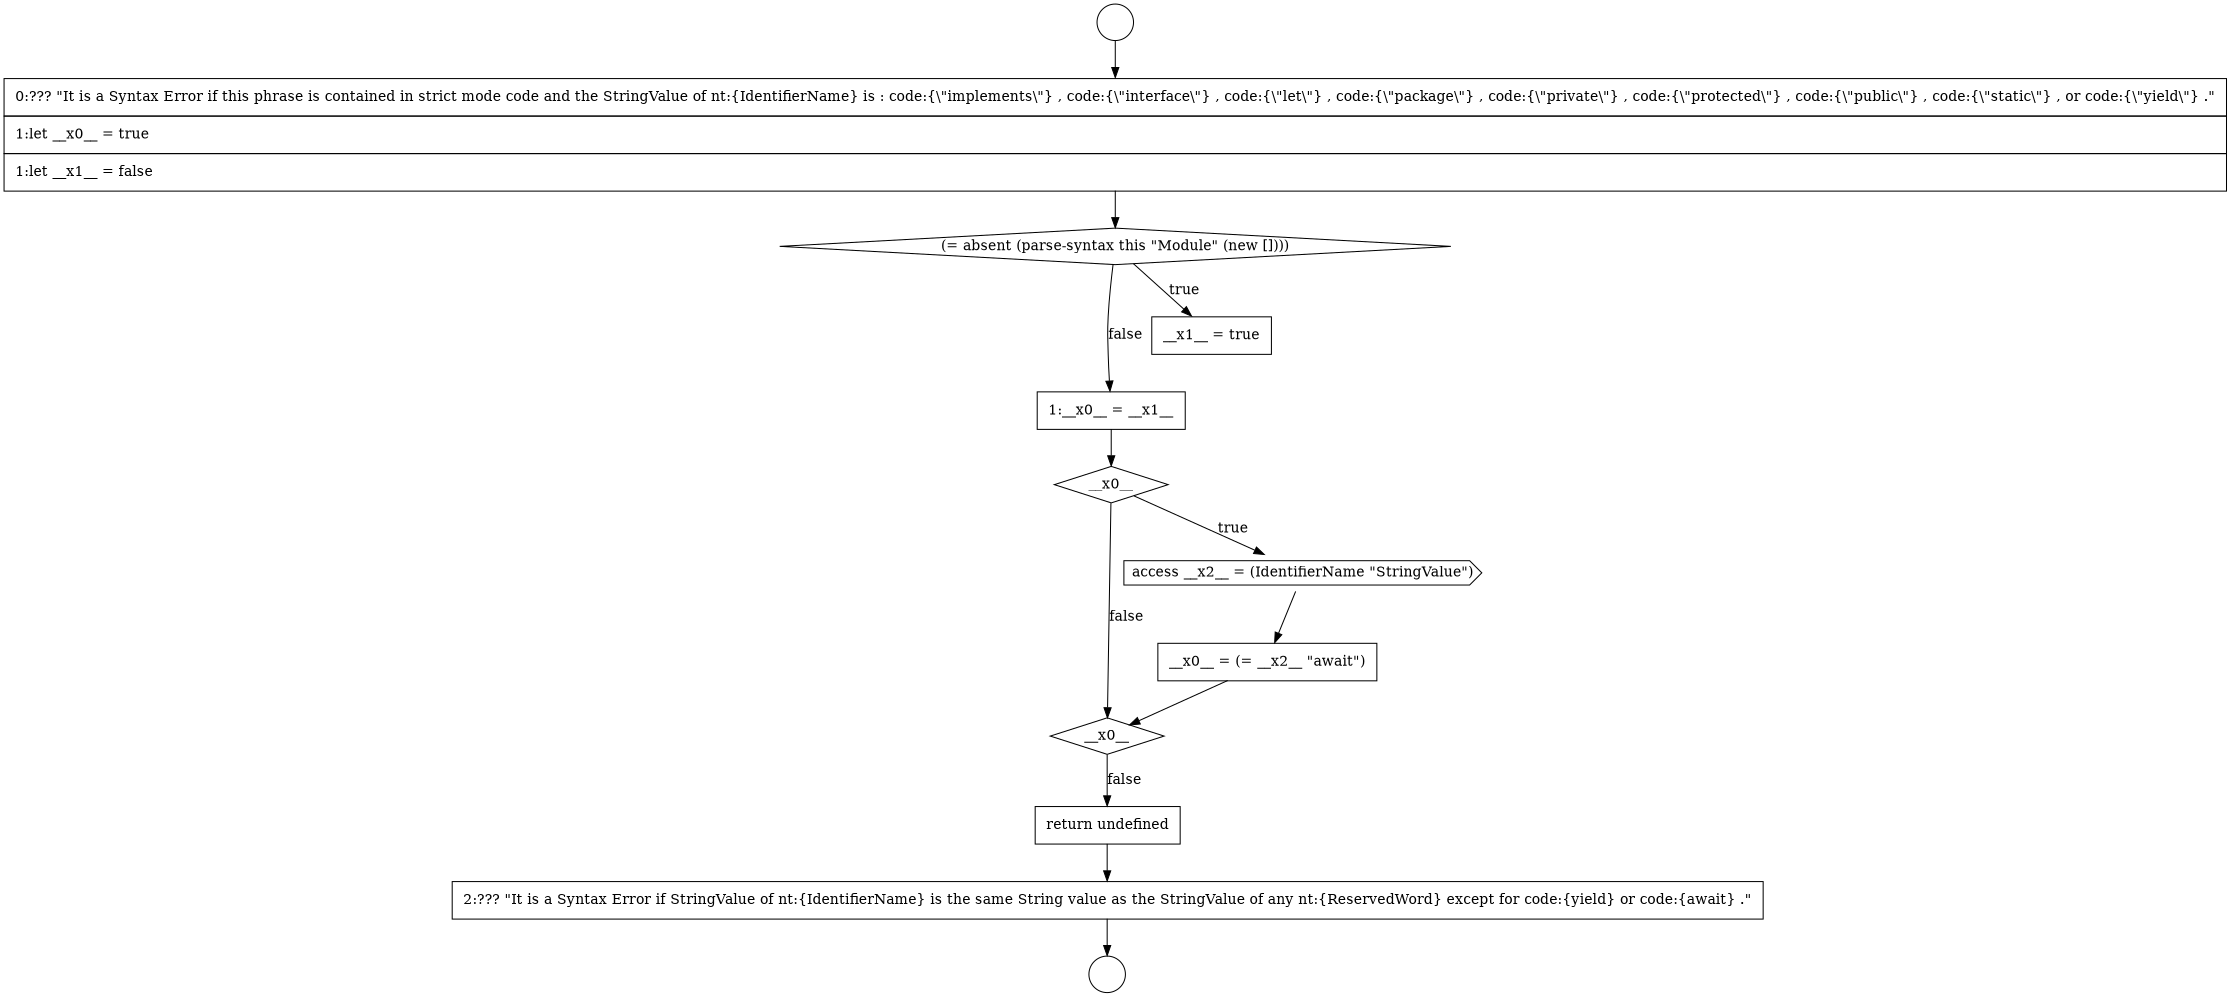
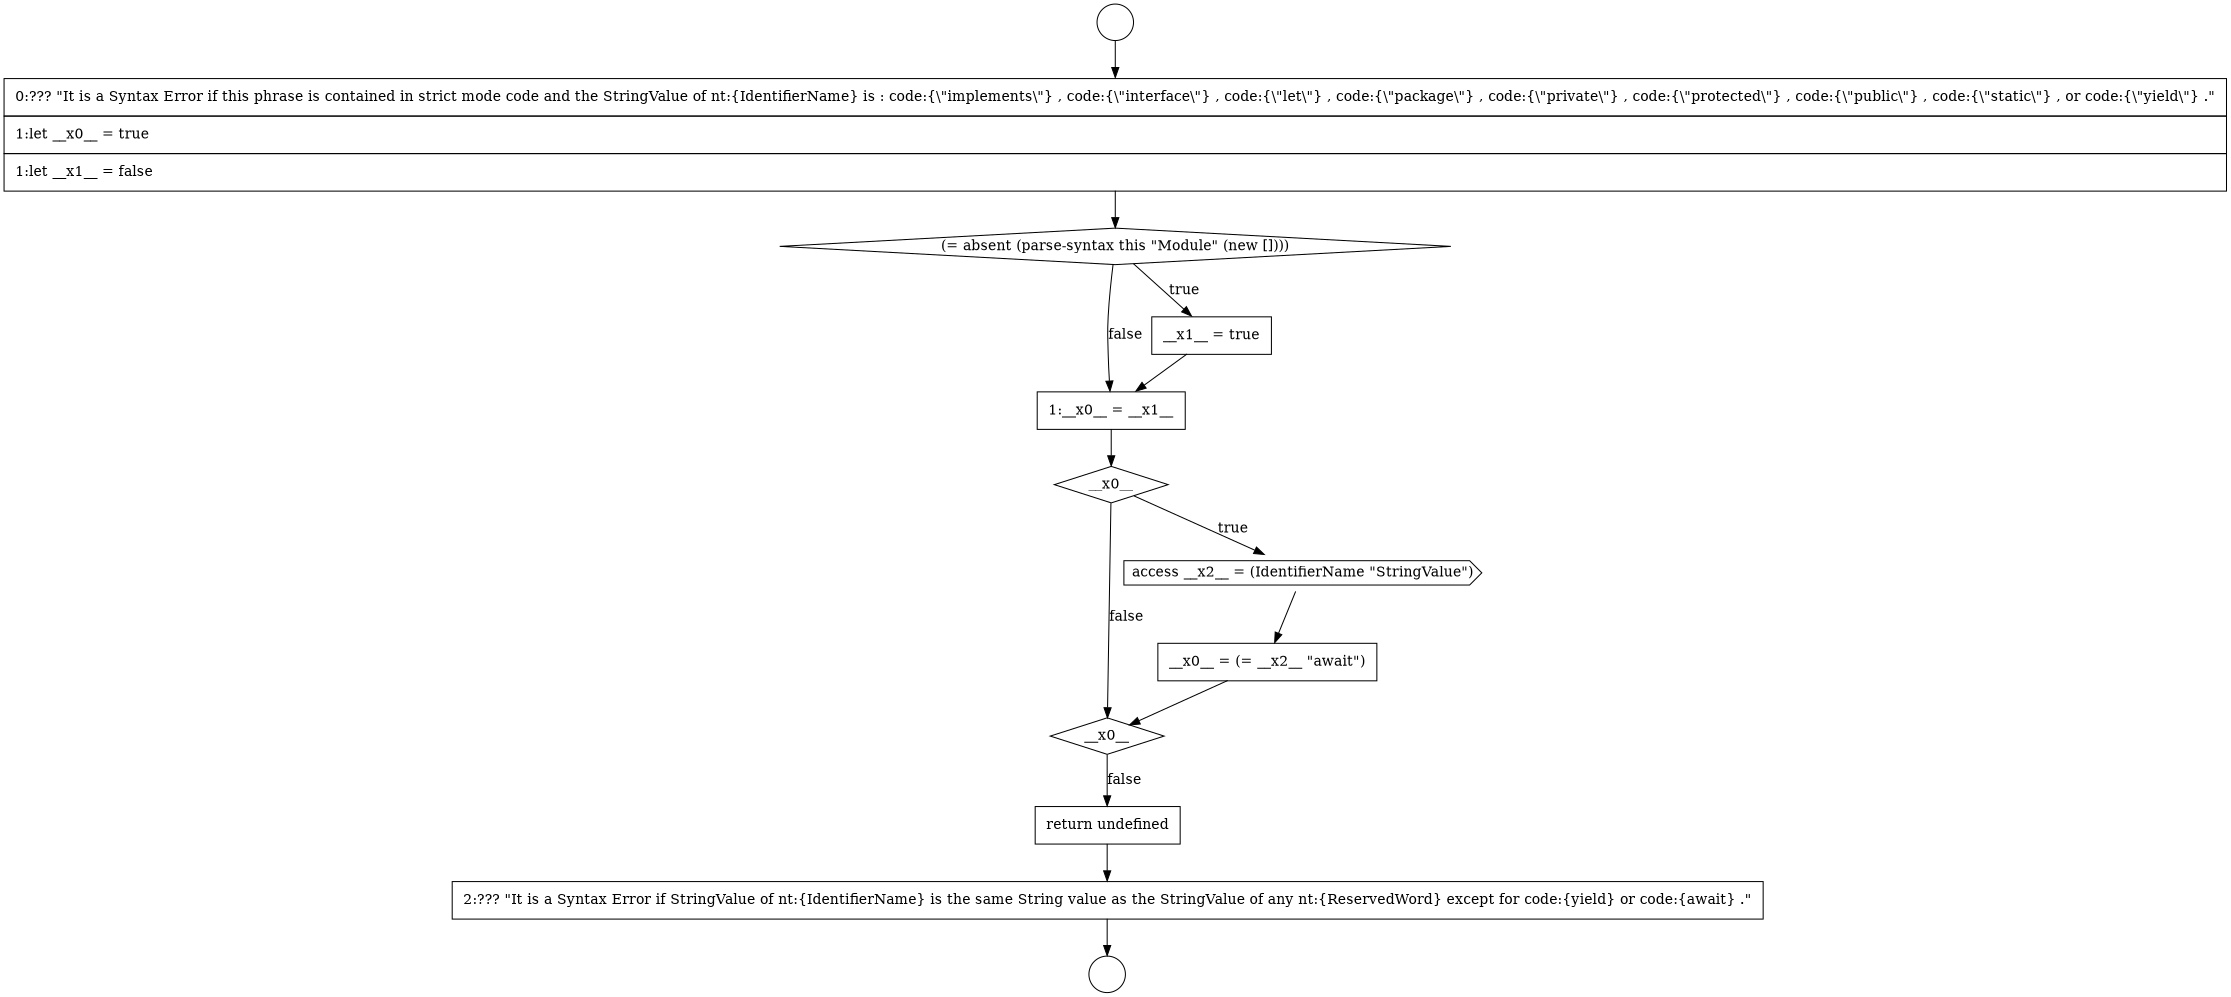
none -> (1166, 370)
